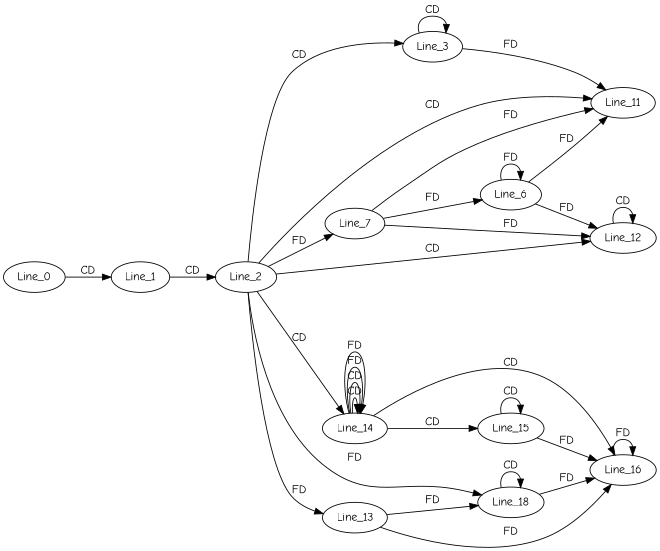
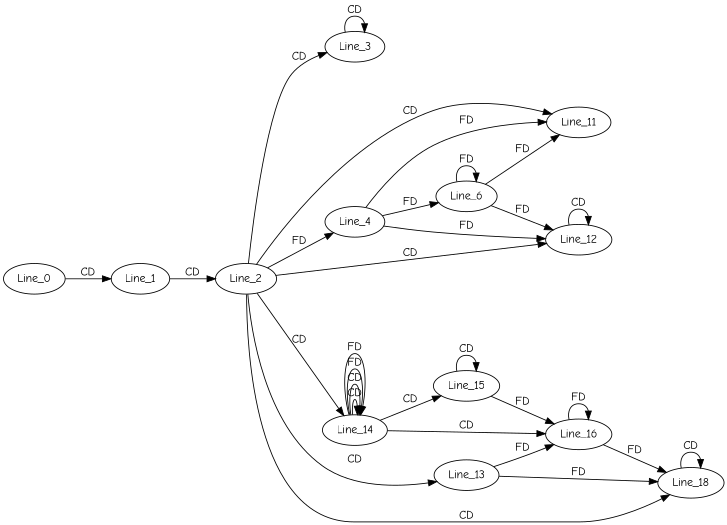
(533, 60) -> none
(355, 224) -> (355, 222)
(355, 458) -> (467, 516)
(563, 487) -> (631, 457)
(299, 490) -> (355, 459)
